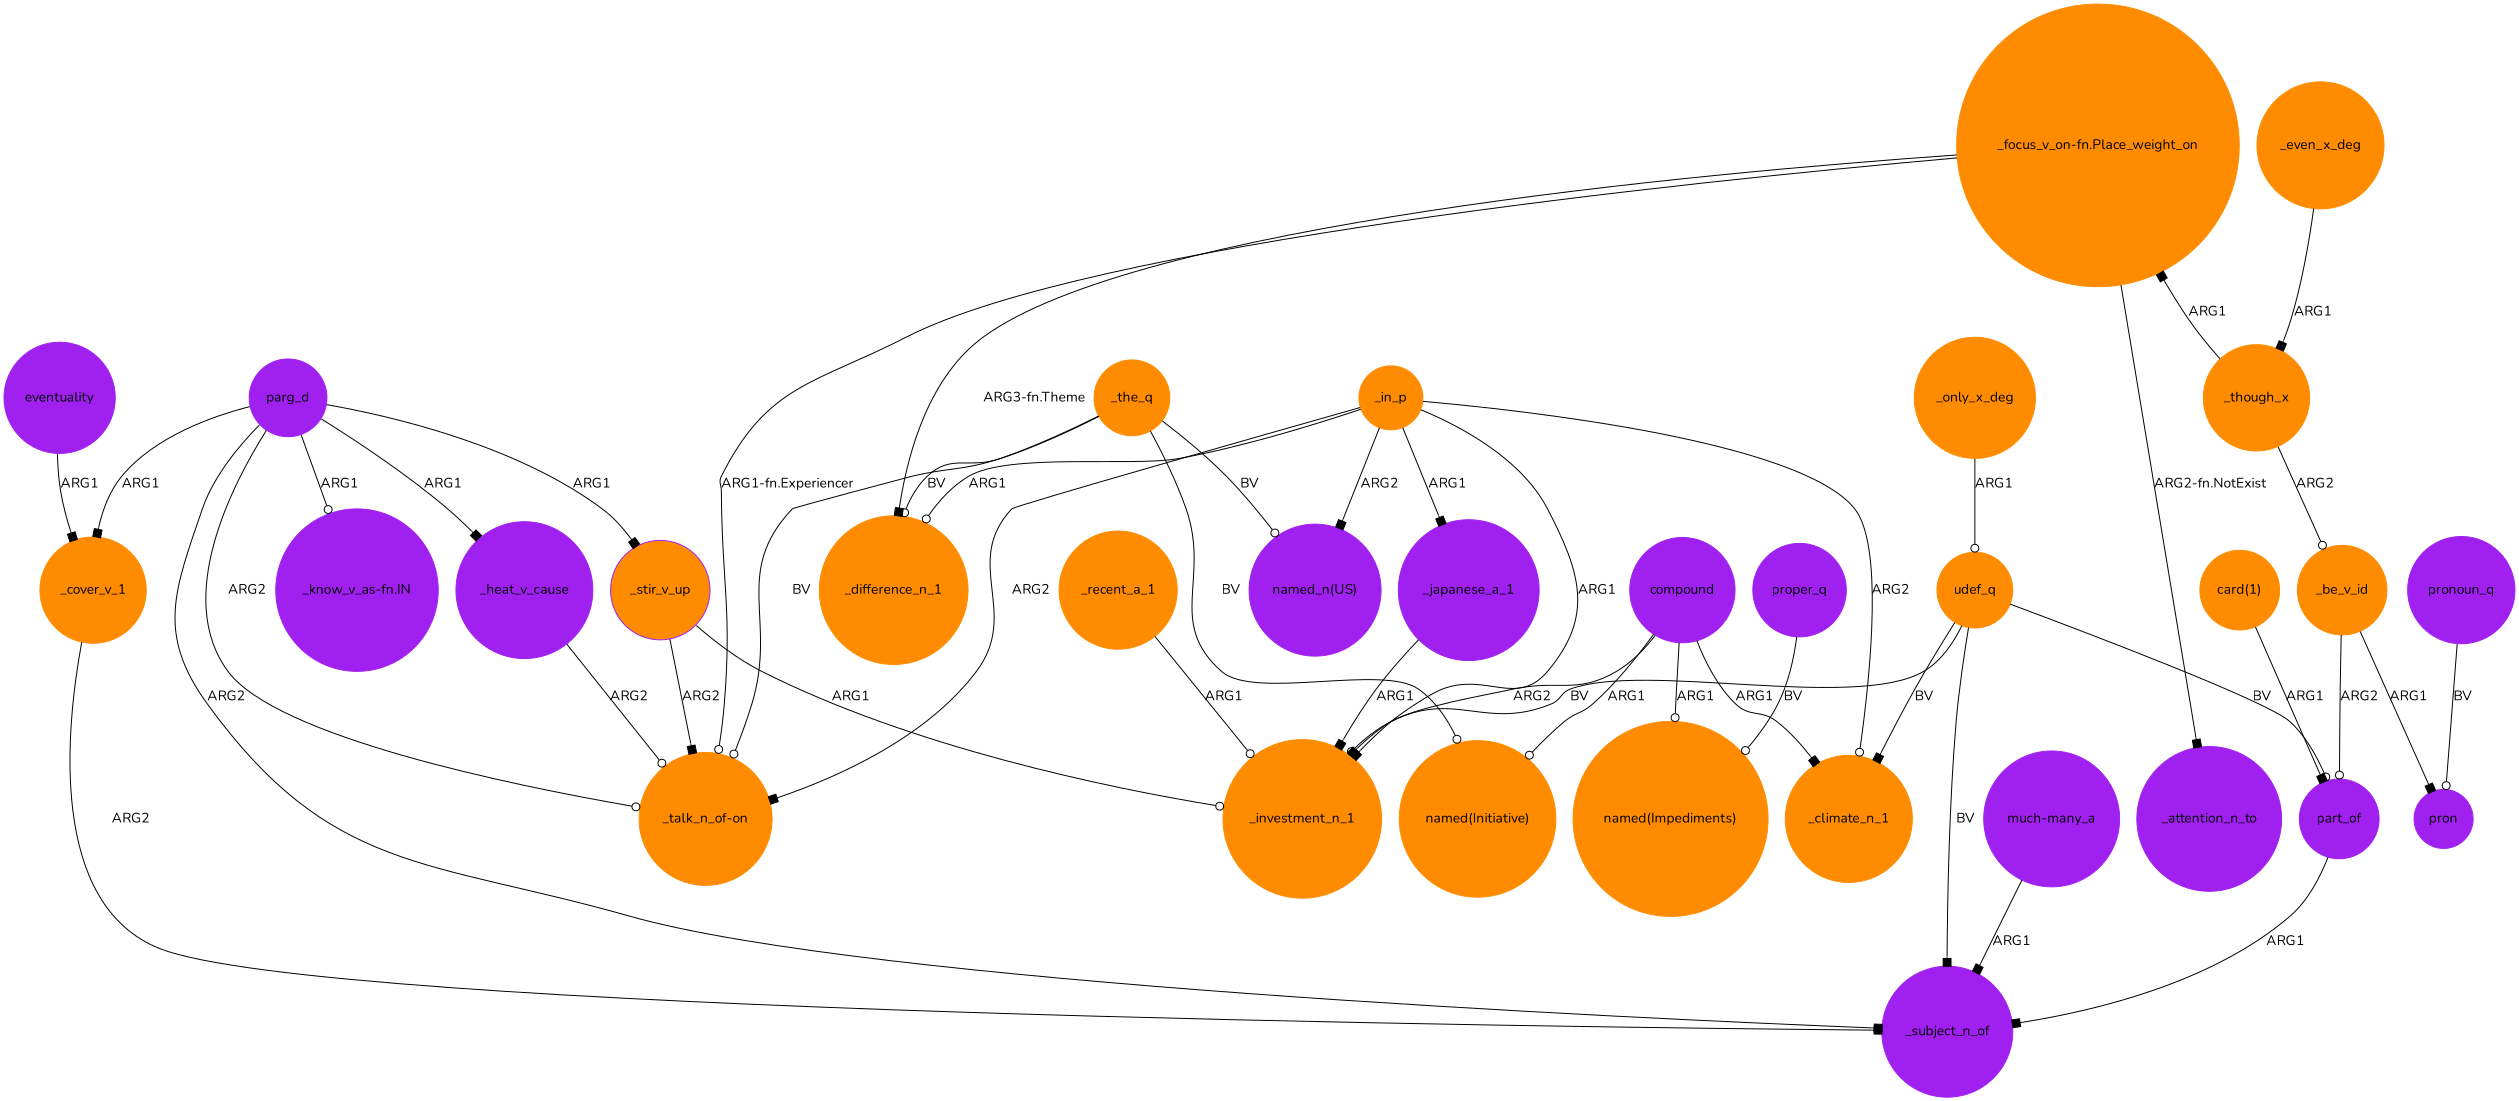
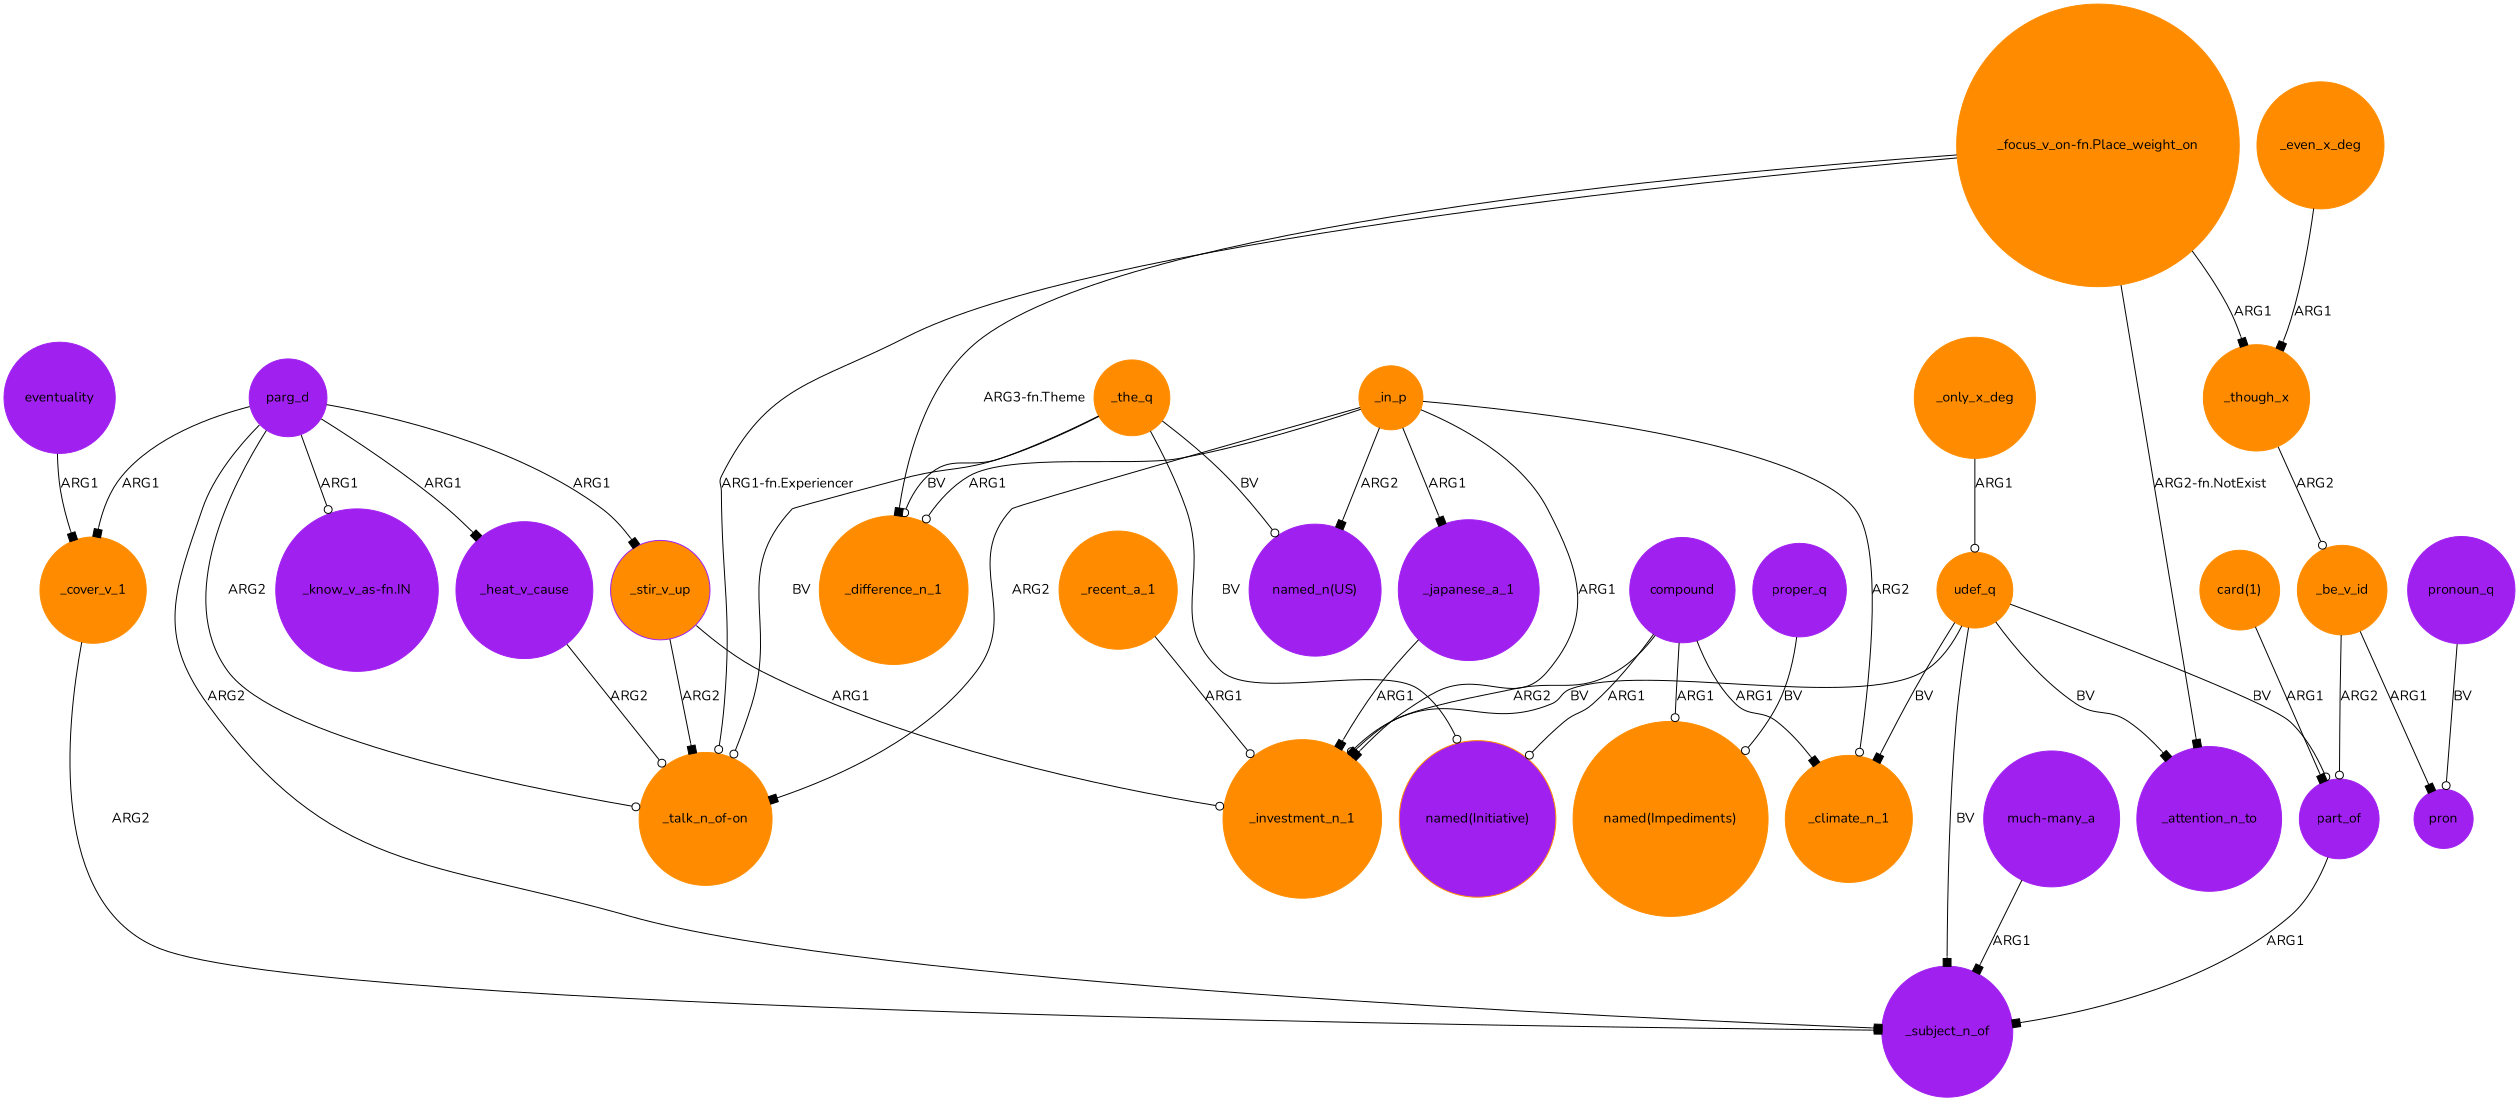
(2190, 322) -> (2220, 292)
none -> (2070, 699)
(1478, 819) -> (1478, 819)
